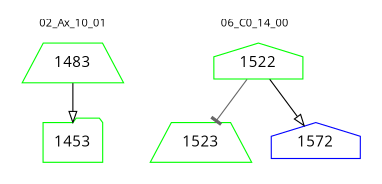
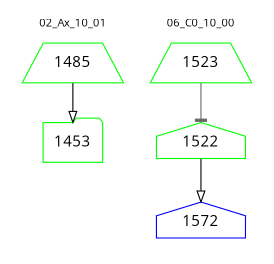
(255, 24) -> (201, 24)
(73, 63) -> (73, 63)
(233, 99) -> (201, 100)
